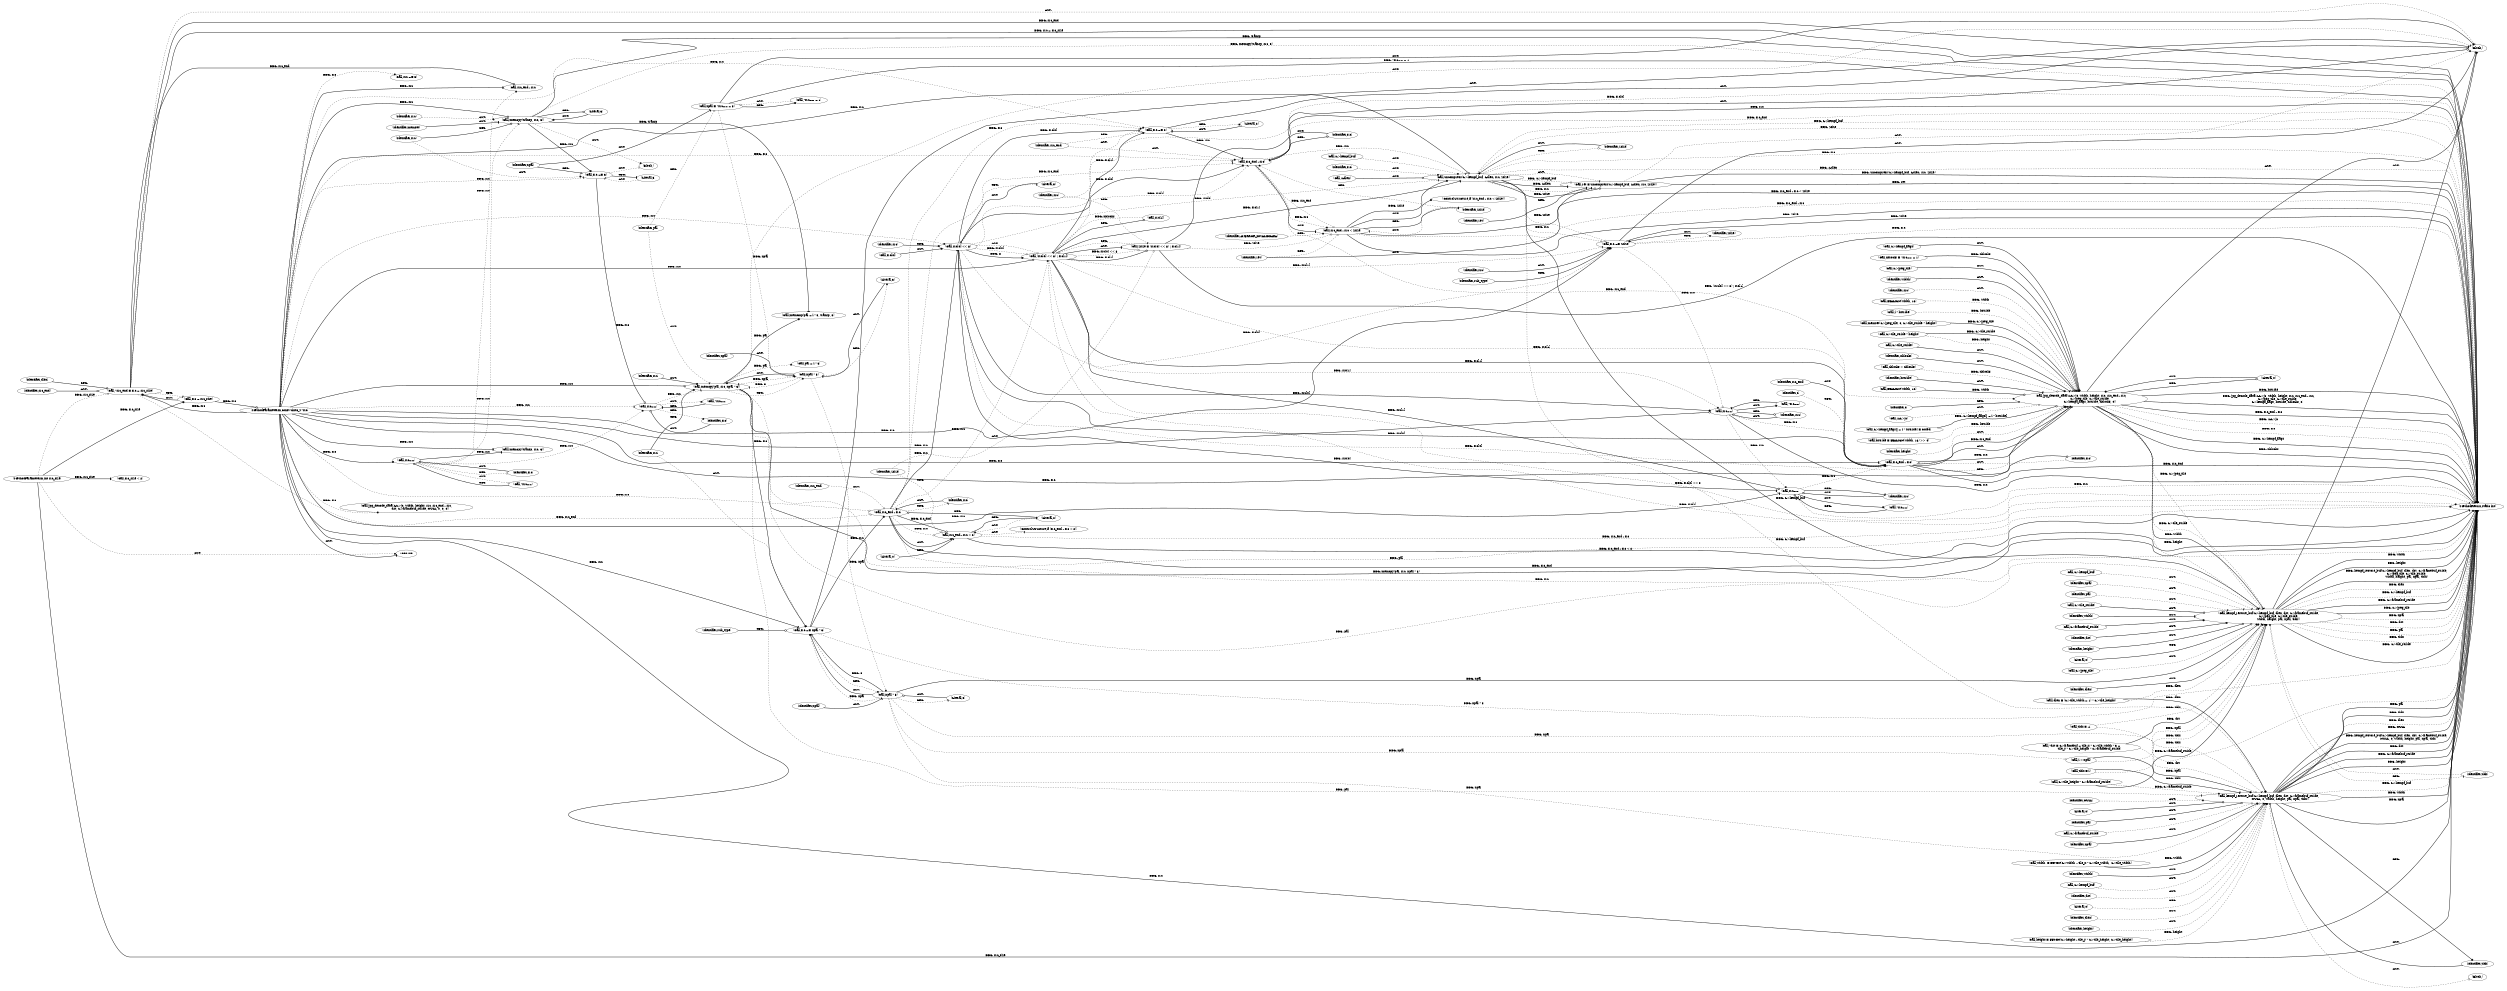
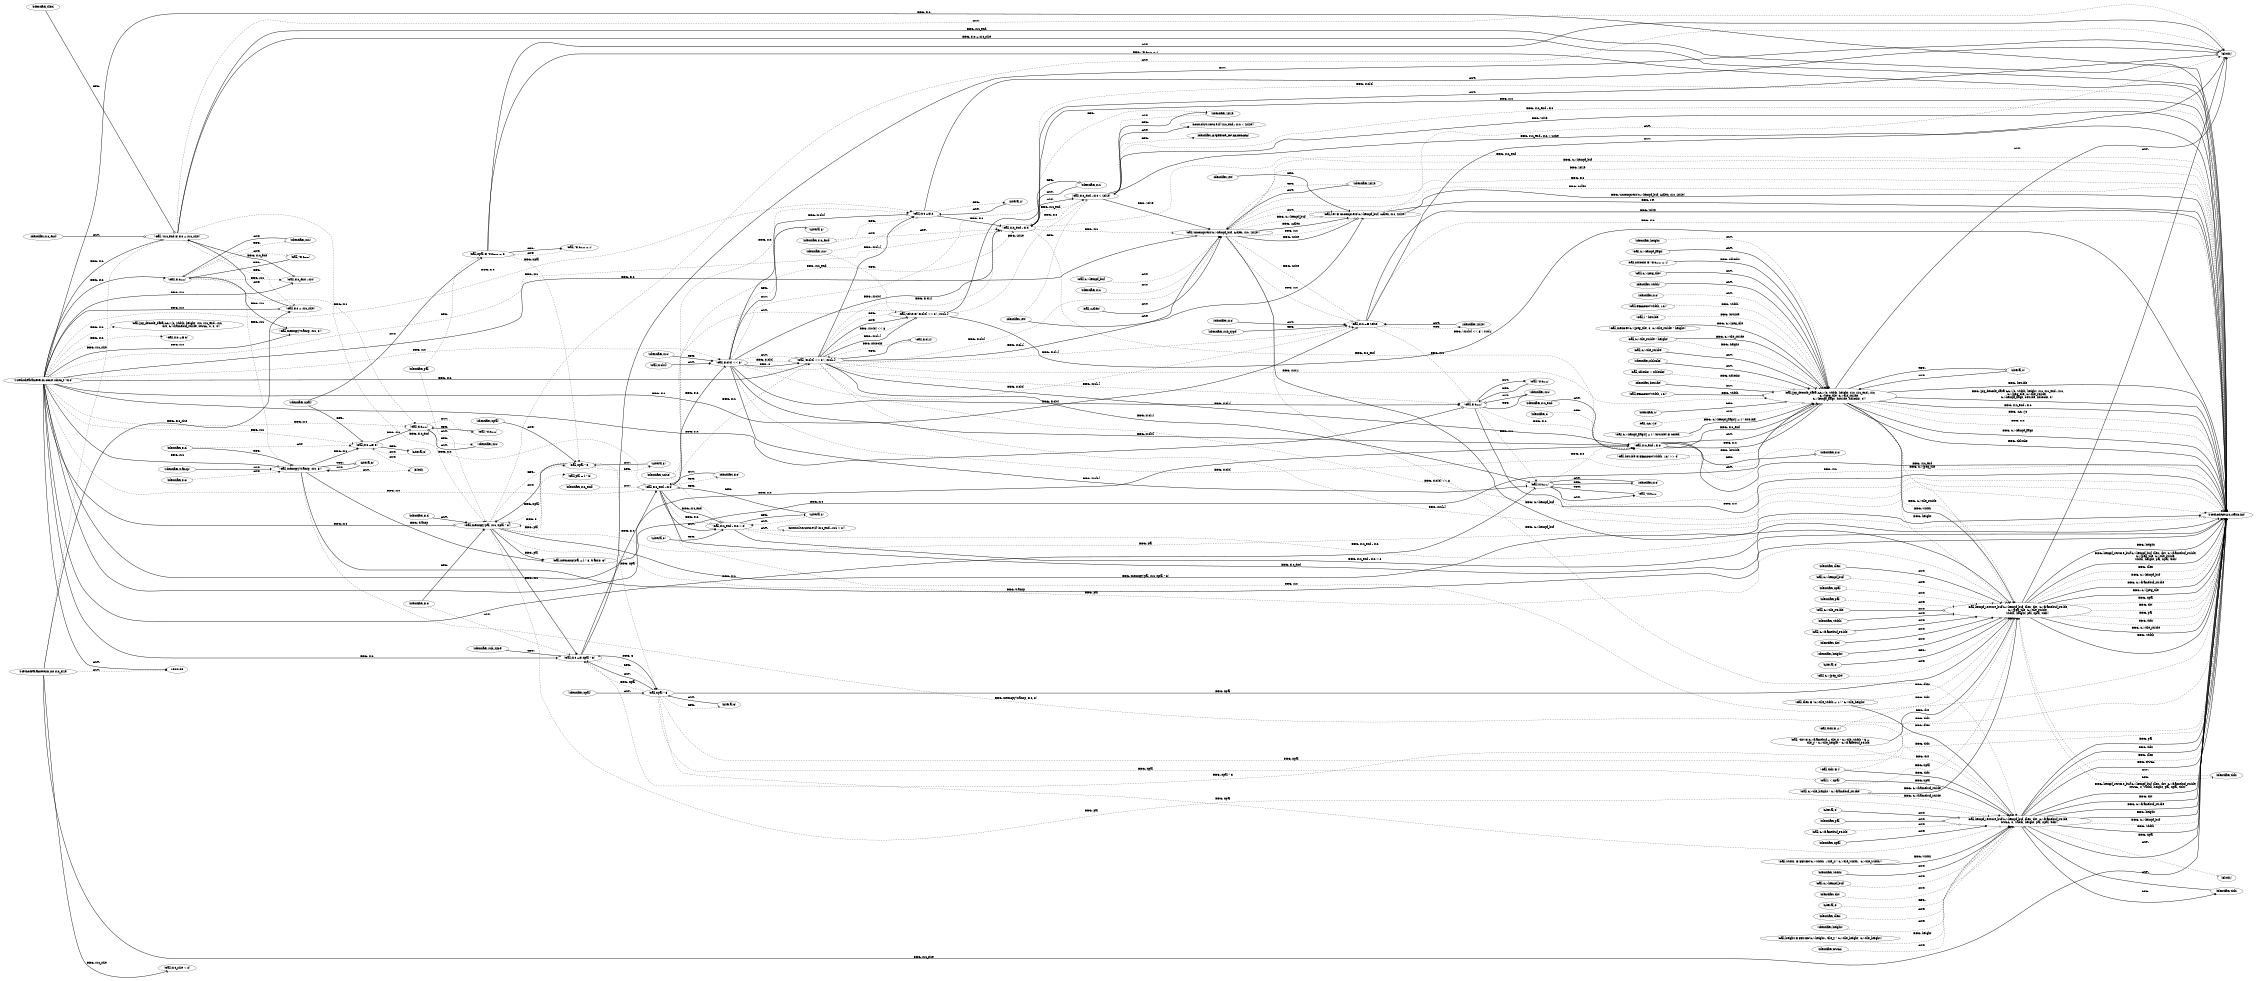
(406, 128) -> (177, 469)
(1309, 235) -> (1131, 143)
(235, 404) -> (142, 310)
